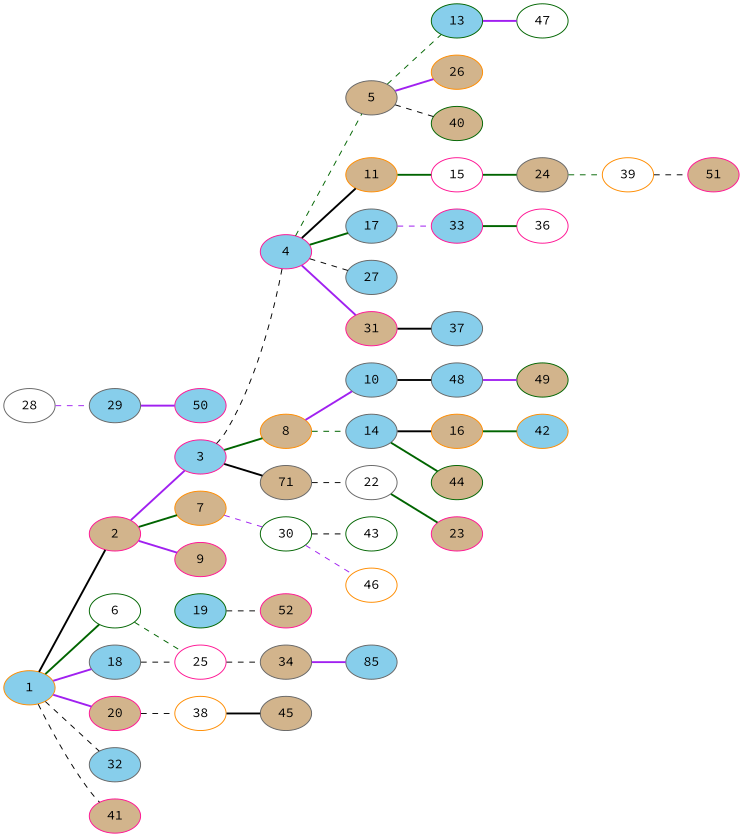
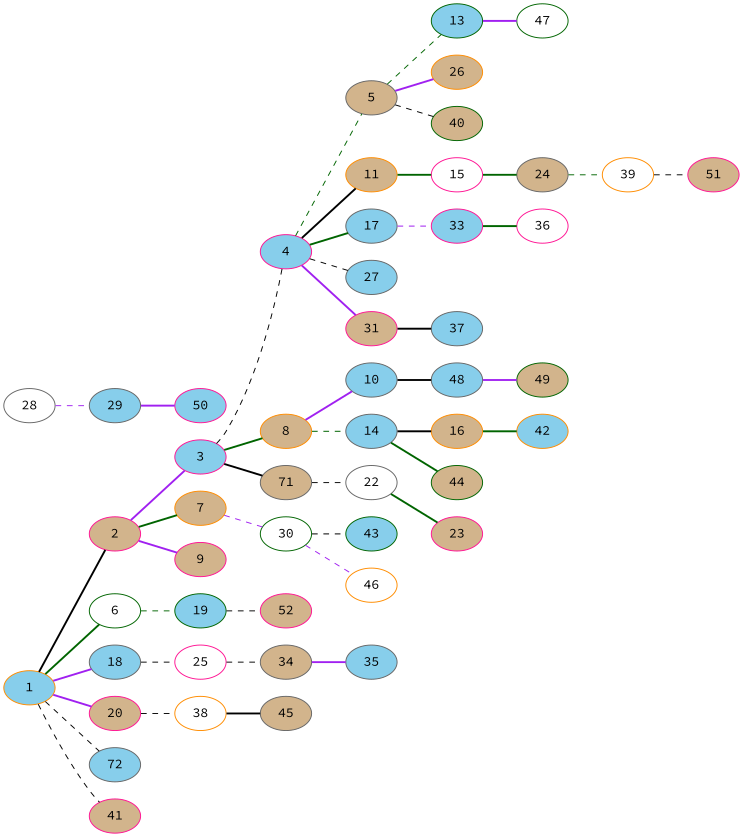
(371, 534) -> (371, 534)
(158, 637) -> (158, 611)
(371, 662) -> (371, 662)
(115, 765) -> (115, 765)
